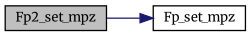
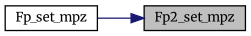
(123, 18) -> (114, 18)
